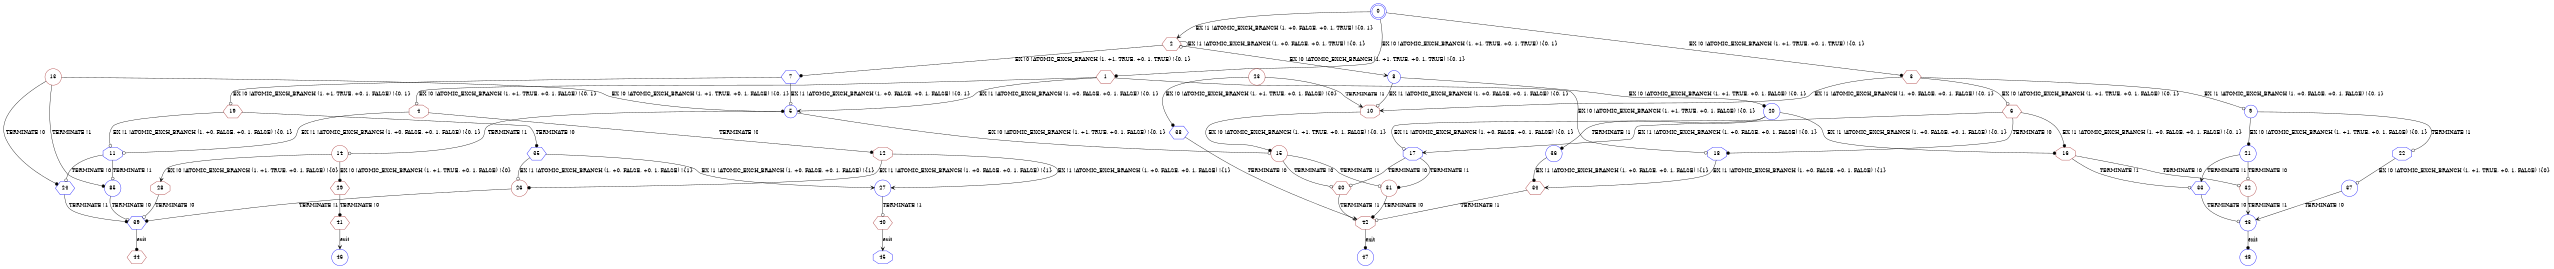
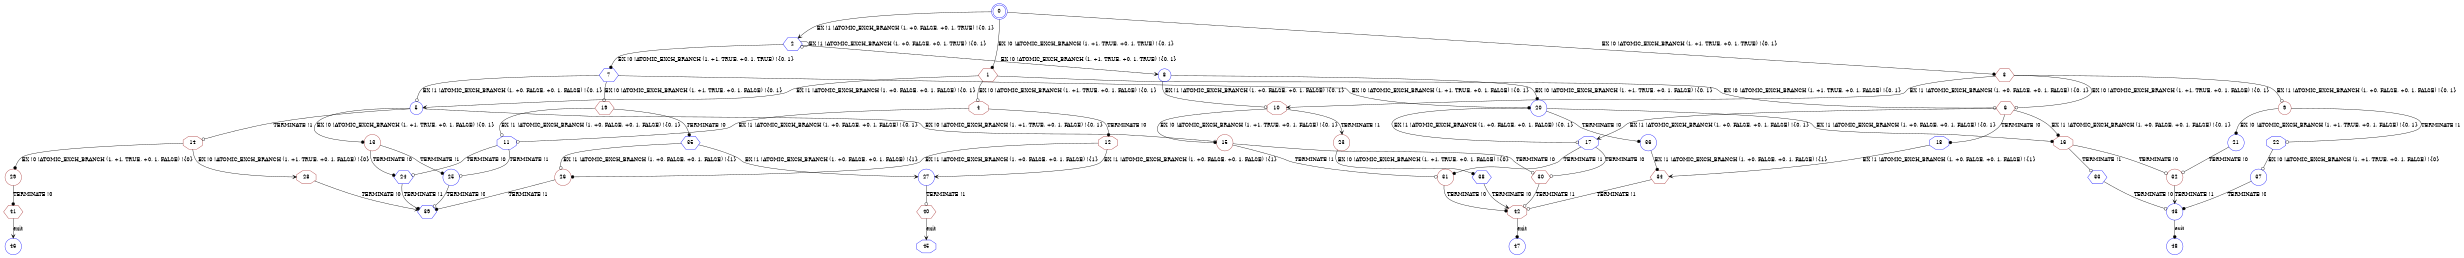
(1172, 44) -> (793, 44)
none -> (1074, 83)
(1312, 83) -> (1318, 115)
(458, 84) -> (323, 118)
(1429, 87) -> (1521, 83)
(2251, 112) -> (2285, 108)
(1611, 133) -> (1602, 125)
(340, 154) -> (193, 143)
(2217, 161) -> none
(113, 188) -> (451, 177)
(340, 188) -> (13, 177)
(2301, 205) -> (2219, 196)
(154, 206) -> (364, 198)
(137, 257) -> none
